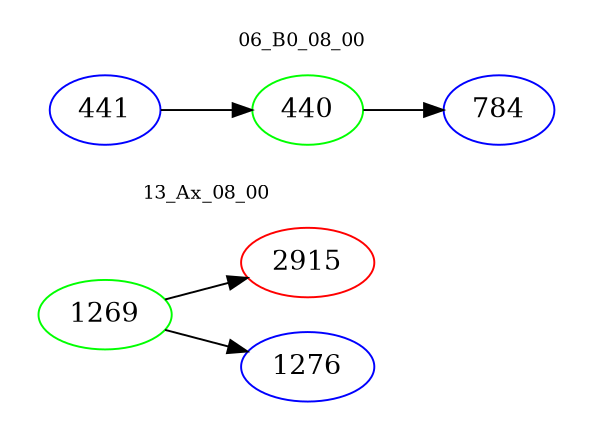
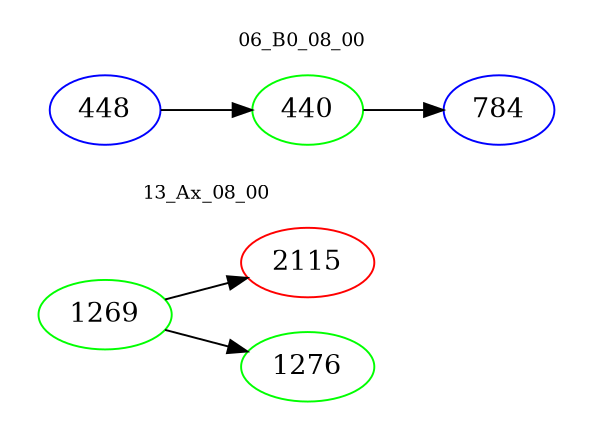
(105, 110) -> (105, 110)
(308, 263) -> (308, 263)
(308, 367) -> (308, 367)
